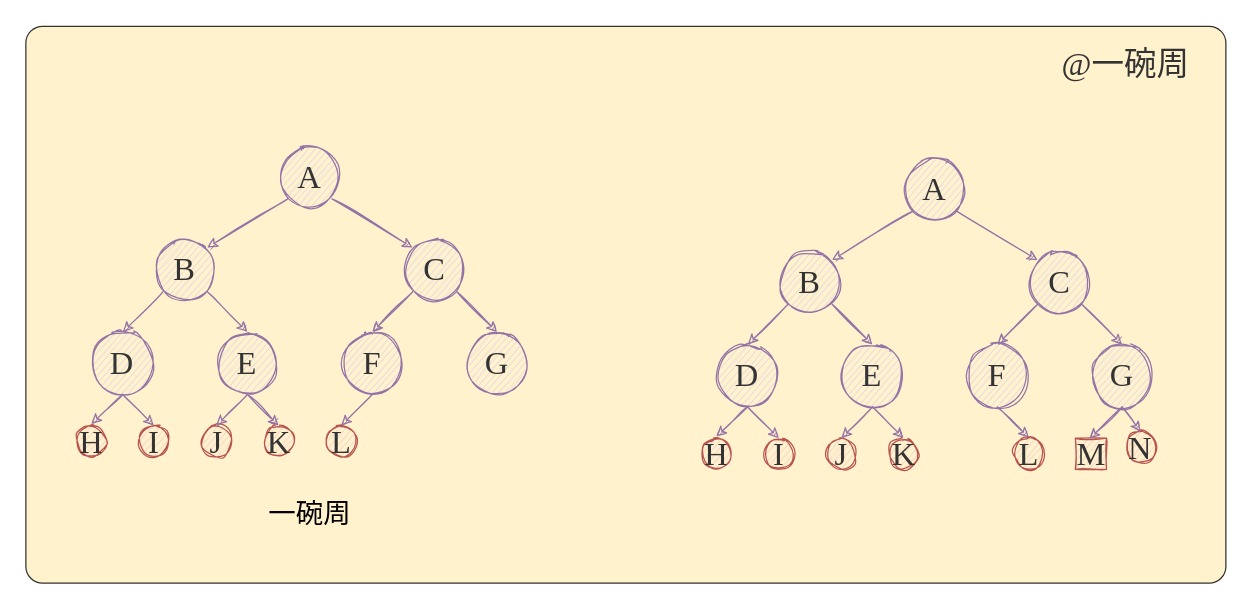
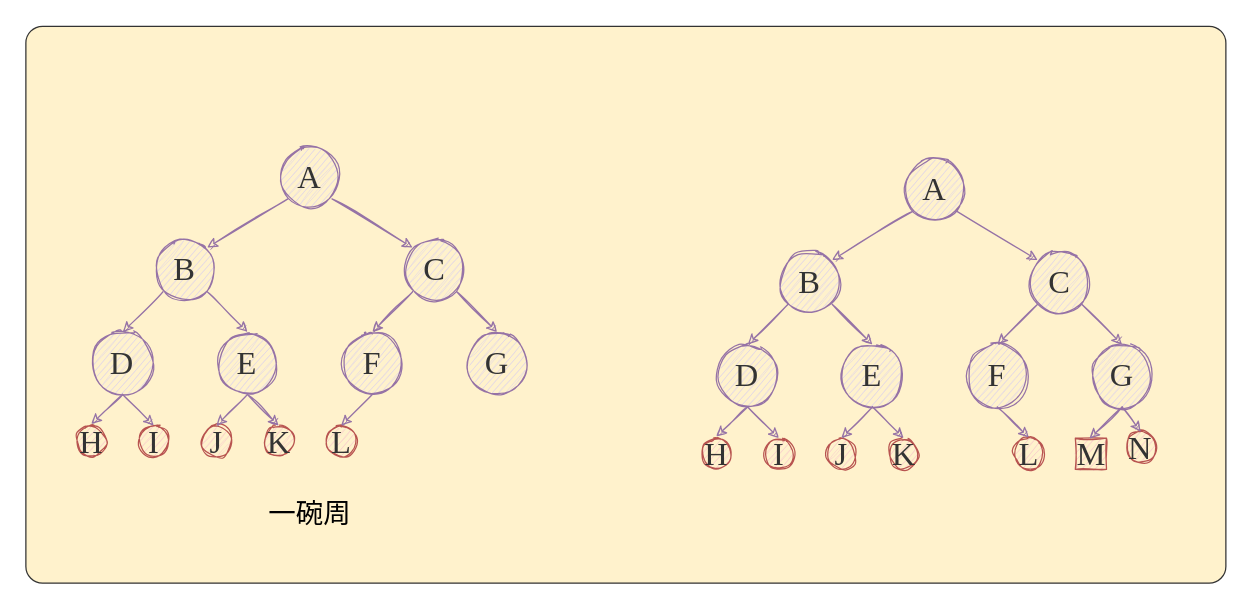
(1126, 64) -> none
